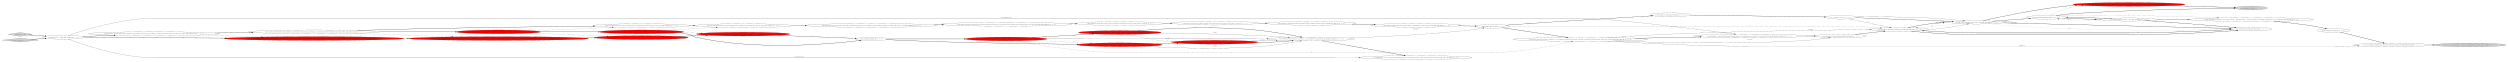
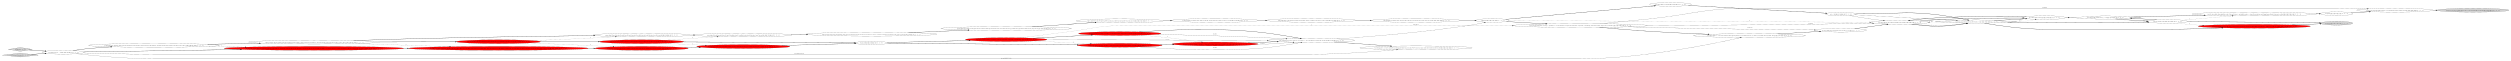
(2190, 24) -> (2067, 18)
